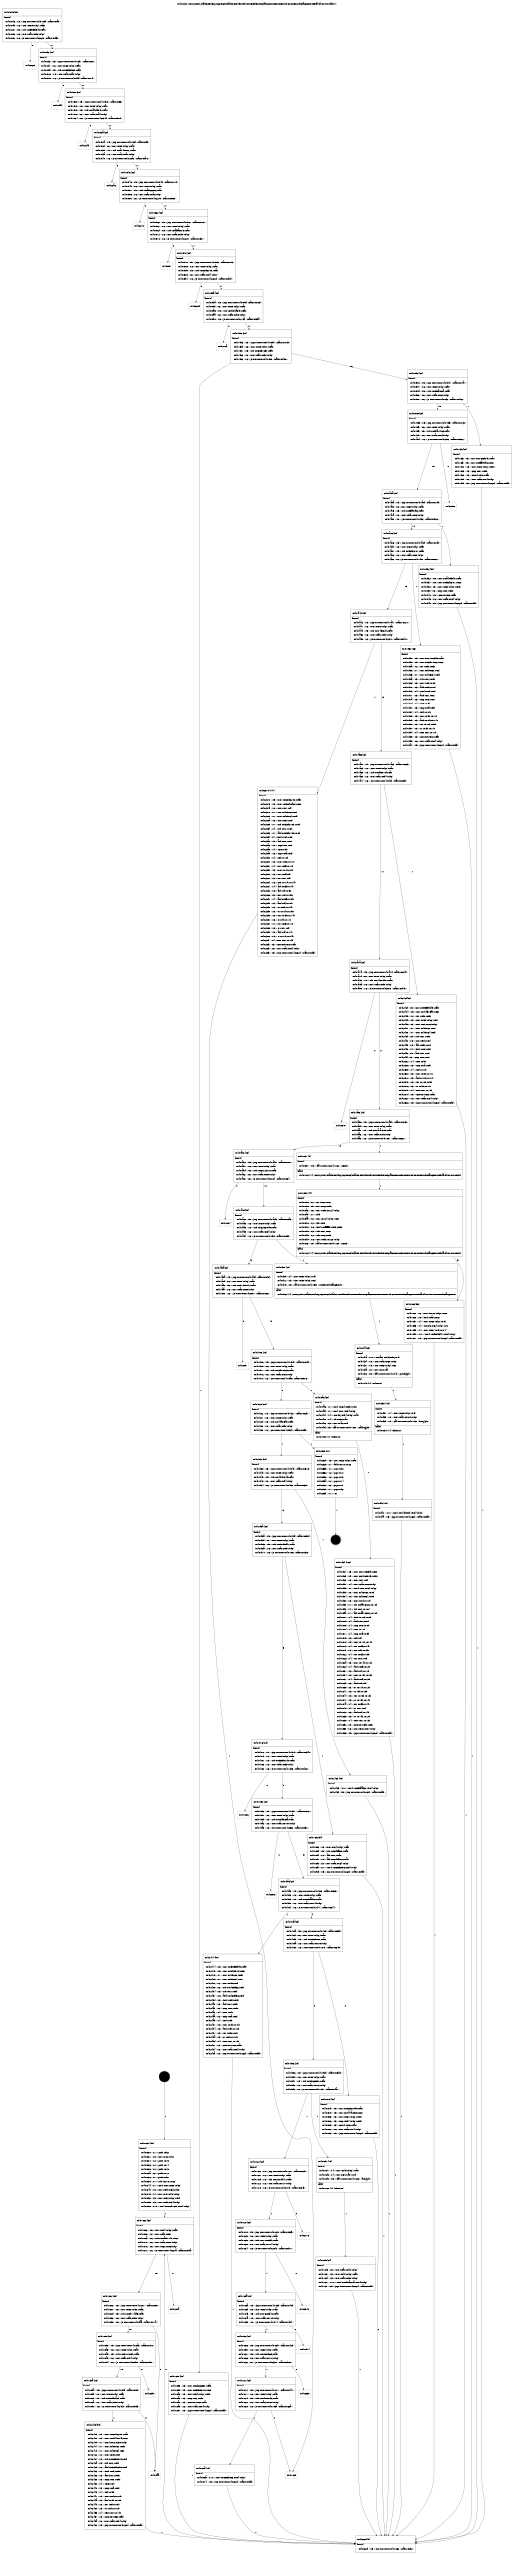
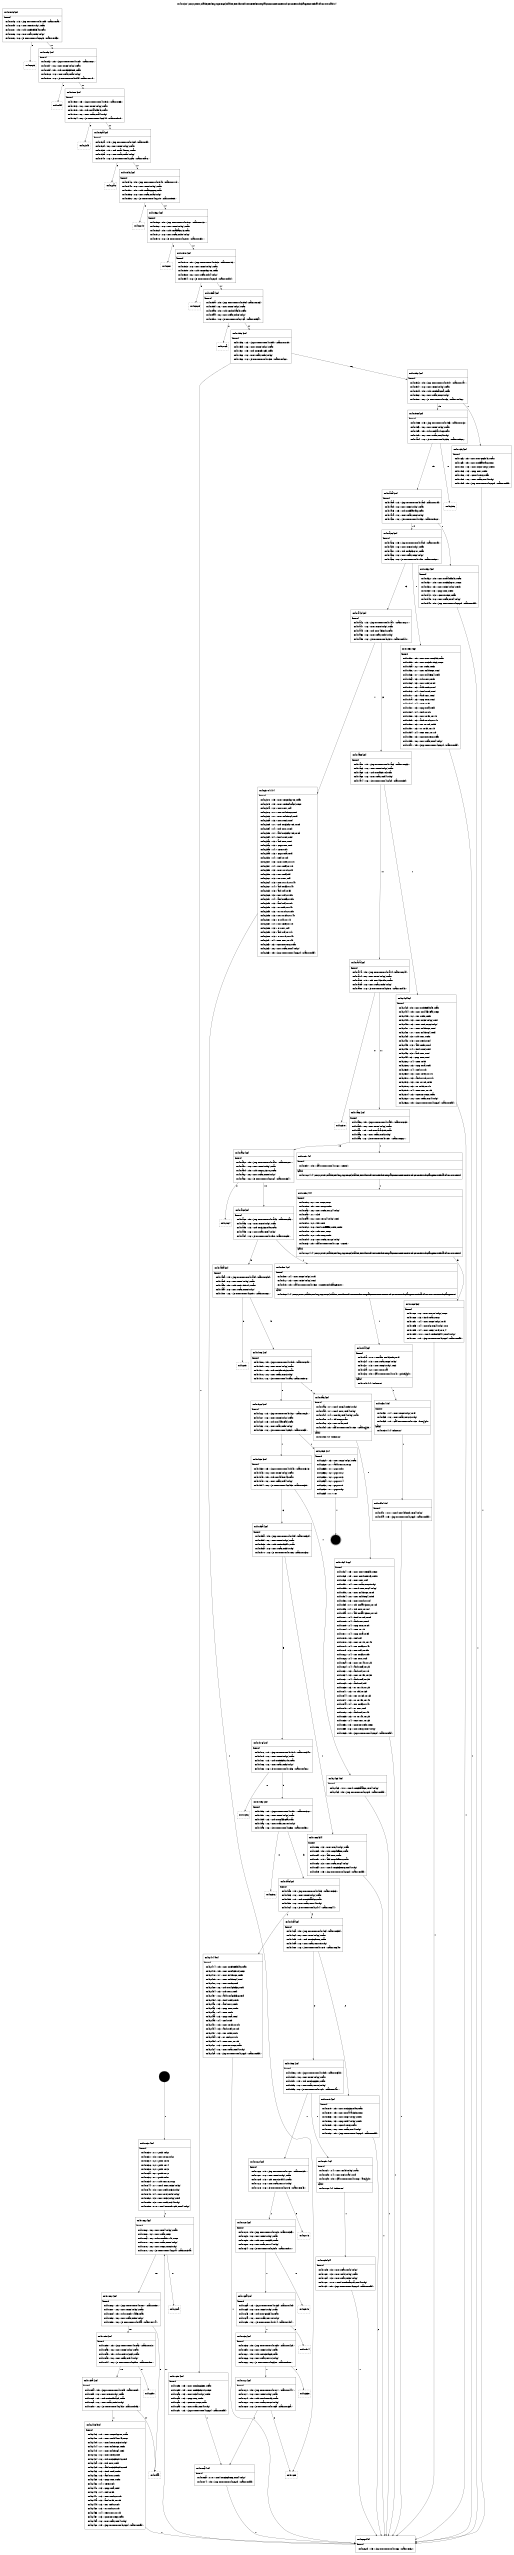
(212, 2536) -> (213, 2439)
